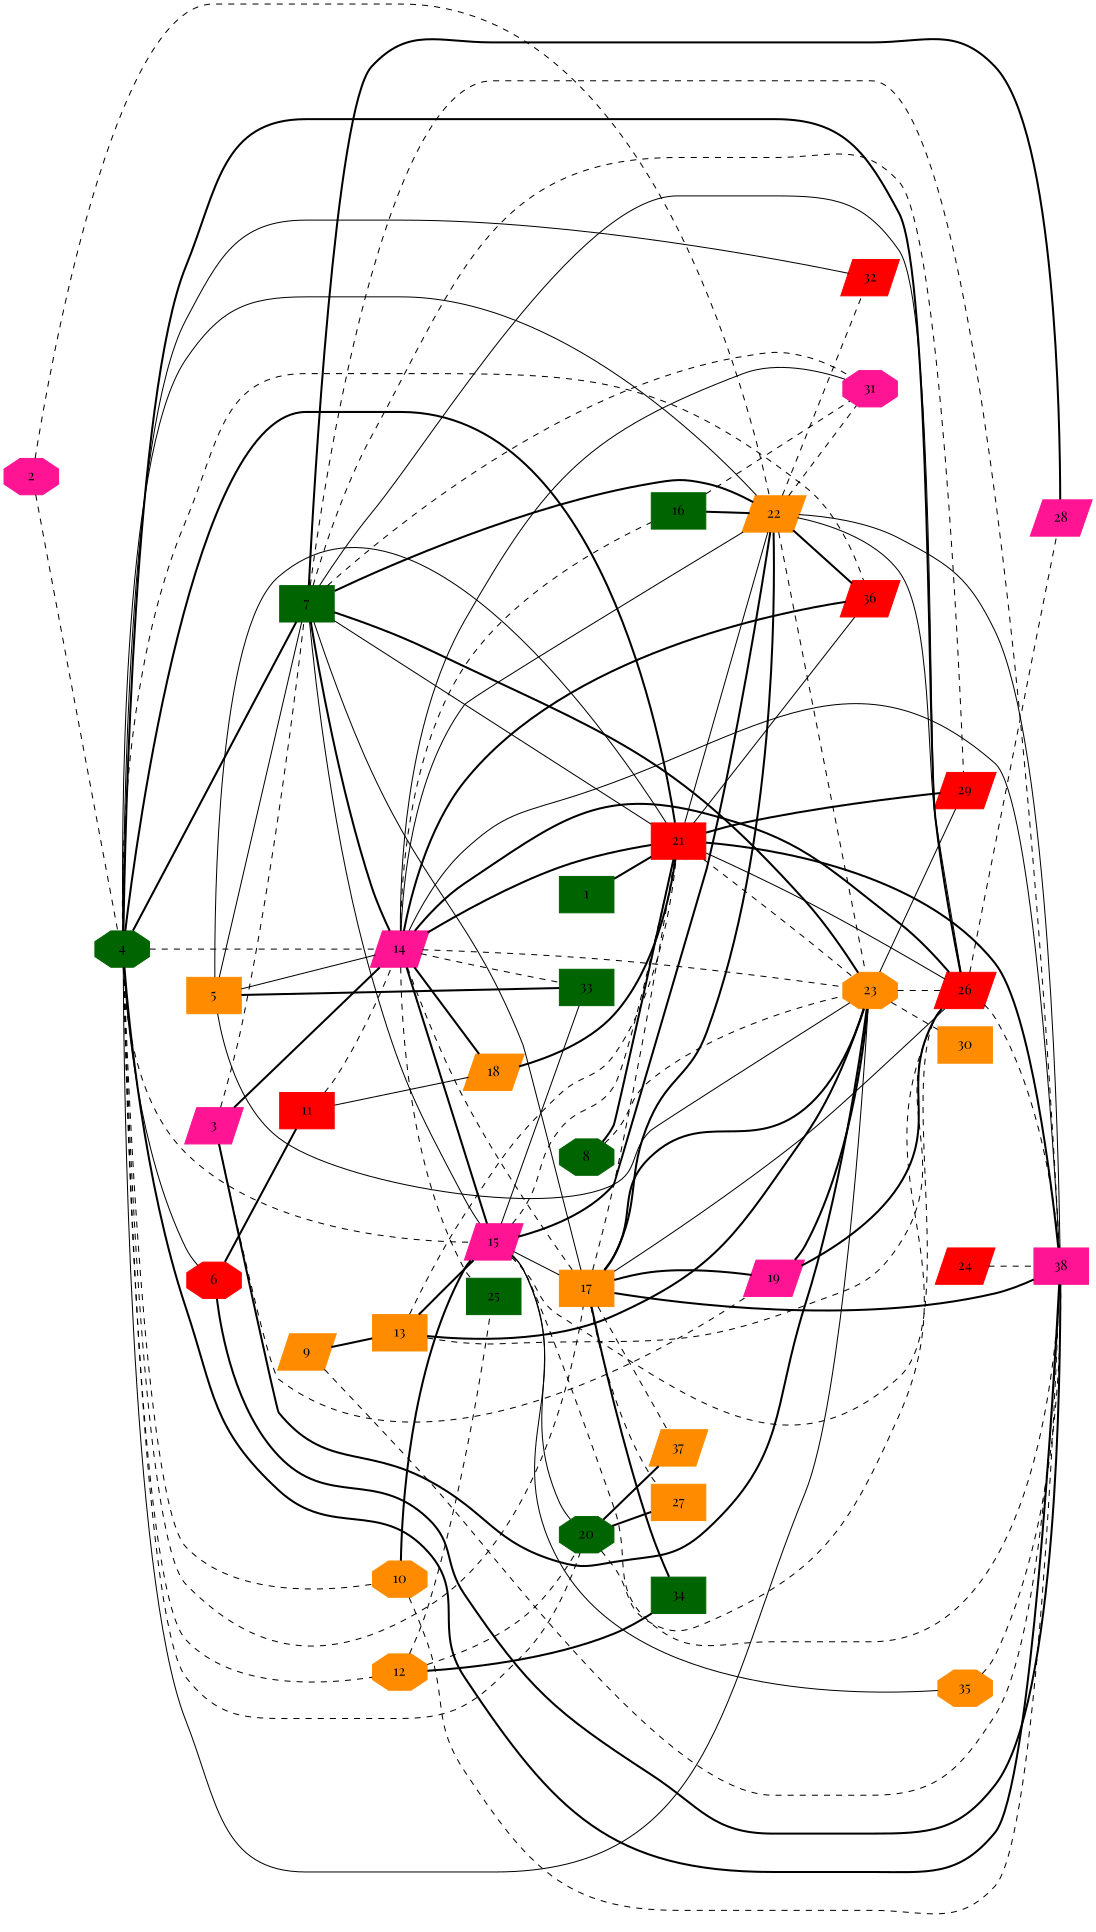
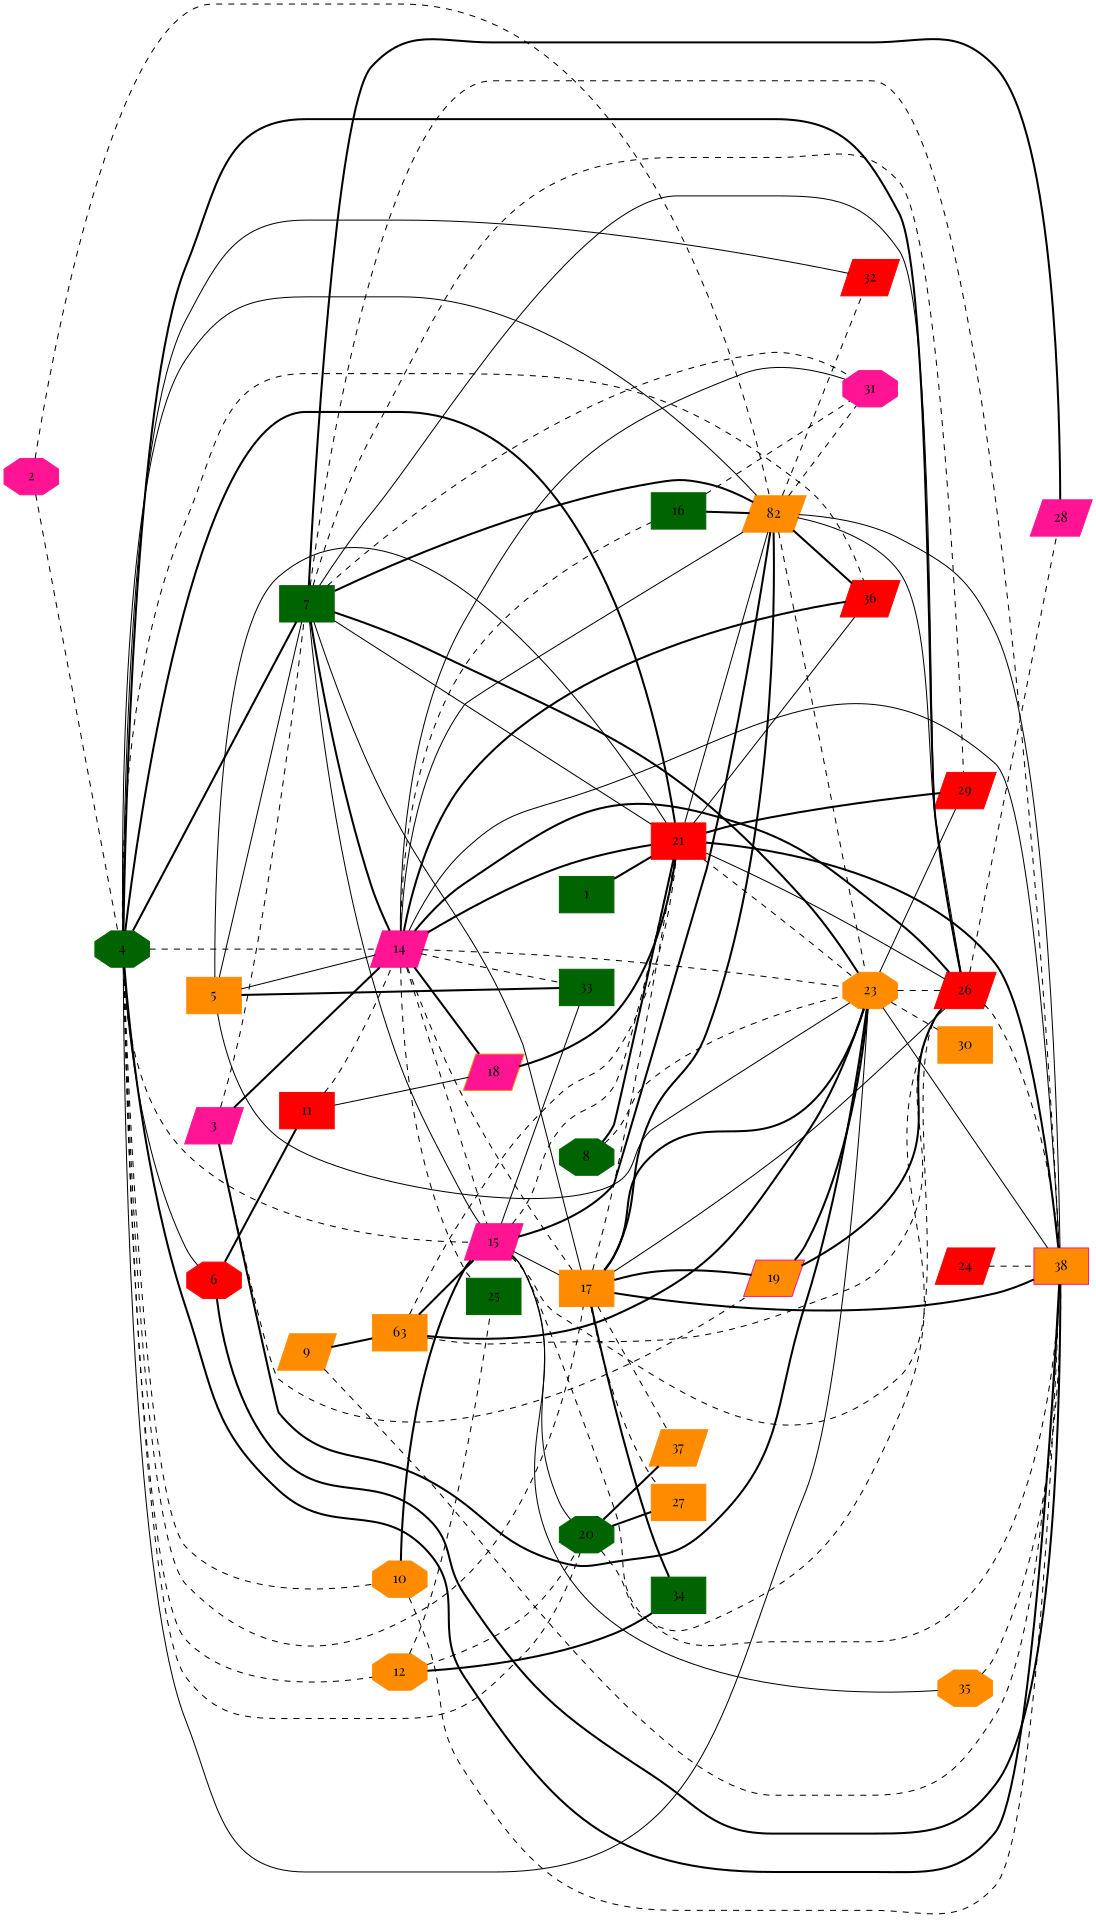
(774, 514) -> (774, 514)
(494, 1072) -> (494, 1072)
(447, 1095) -> (447, 1095)
none -> (965, 1128)
(1061, 1266) -> (1061, 1266)
(774, 1278) -> (774, 1278)
(400, 1333) -> (400, 1333)
